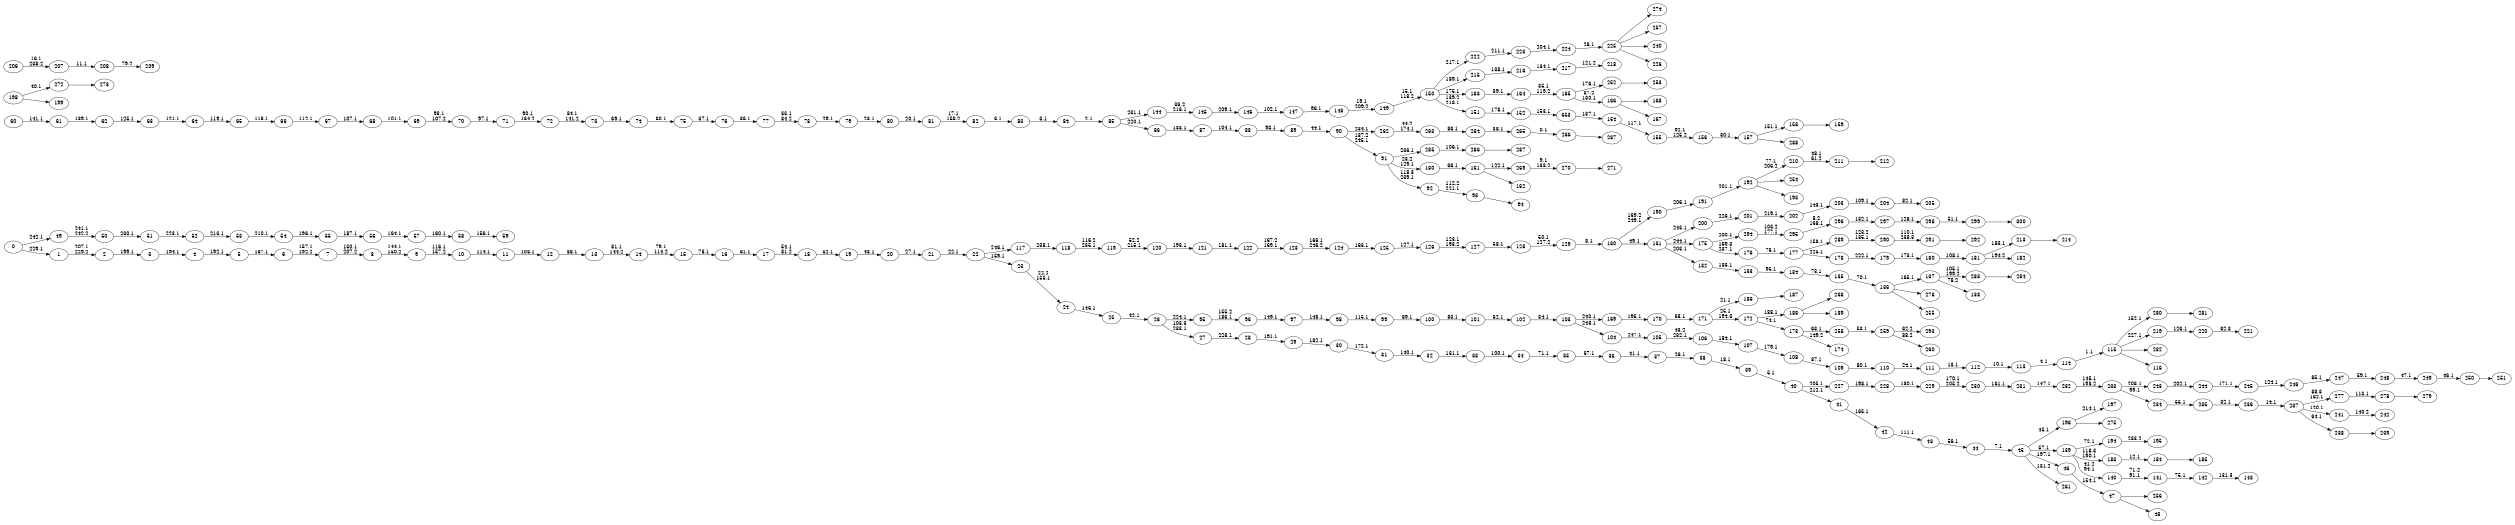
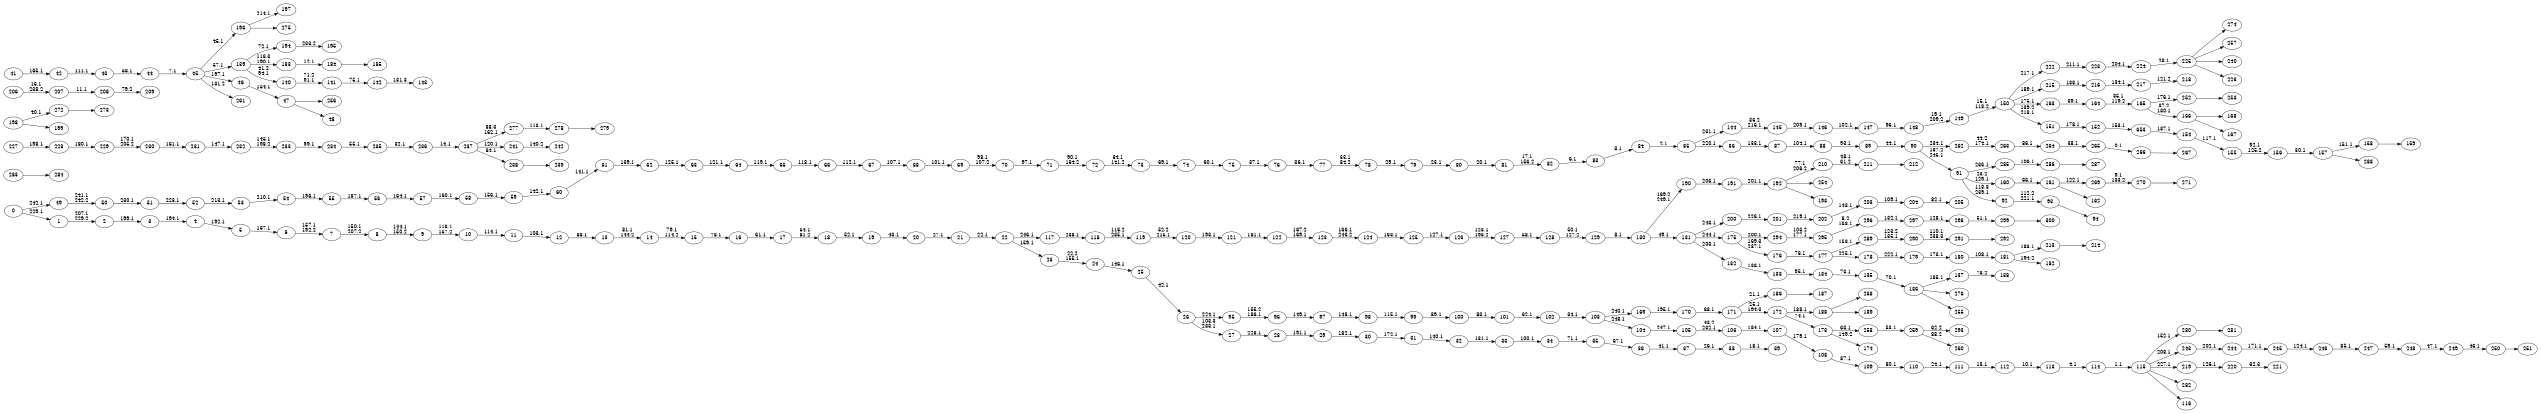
none -> (535, 195)
(1951, 277) -> none
(1794, 387) -> none
(2133, 387) -> (2162, 359)
